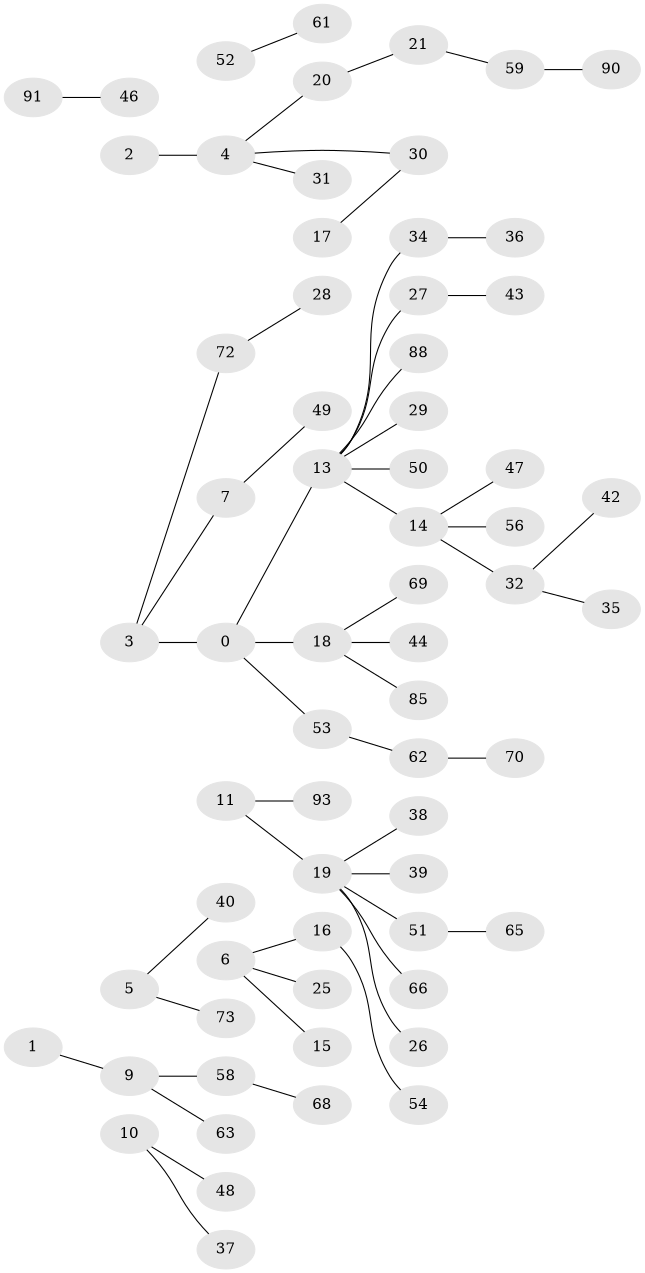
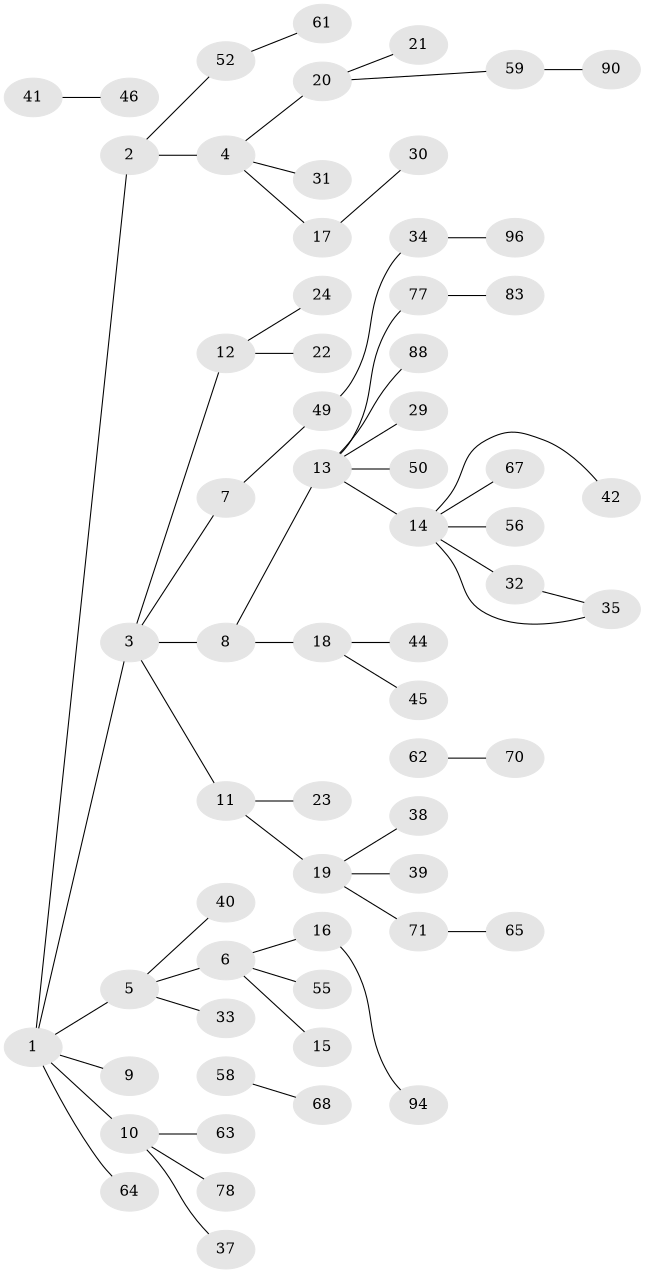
(467, 57) -> (419, 76)
(33, 97) -> (33, 97)
none -> (178, 108)
(322, 150) -> (274, 197)
(515, 238) -> (515, 238)
(322, 296) -> (322, 296)
(419, 296) -> (419, 296)
(515, 296) -> (515, 296)
(371, 348) -> (371, 324)
(226, 353) -> (226, 353)
none -> (322, 353)
(515, 469) -> (515, 469)
(563, 541) -> (505, 433)
(419, 585) -> none
none -> (81, 601)
none -> (492, 616)
(226, 642) -> (226, 642)
(419, 700) -> (419, 700)
none -> (178, 722)
(322, 729) -> none
(322, 801) -> (322, 801)
none -> (81, 845)
(419, 932) -> (419, 932)
none -> (178, 975)
(322, 989) -> (322, 989)
(419, 989) -> none
none -> (81, 1018)
(226, 1018) -> (226, 1018)
(419, 1047) -> none
(178, 1076) -> none
none -> (81, 1091)
(178, 1105) -> (178, 1134)
(419, 1105) -> (419, 1105)
none -> (130, 1192)
(226, 1192) -> (226, 1192)
